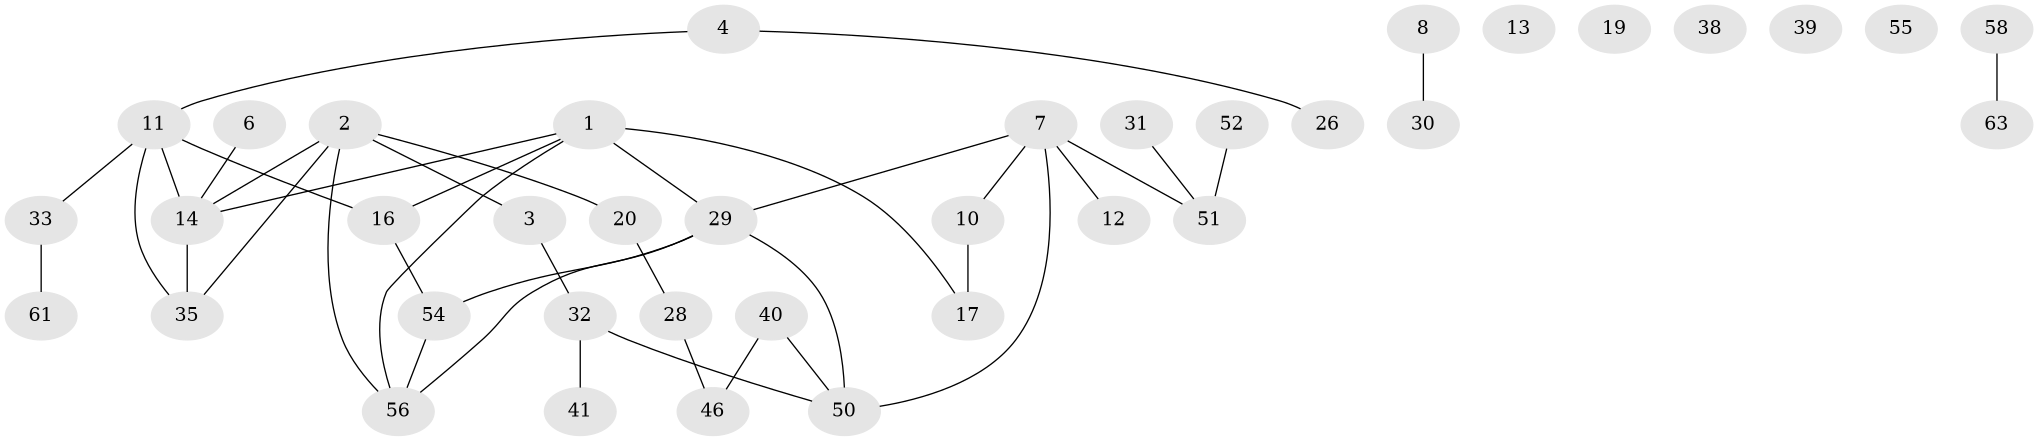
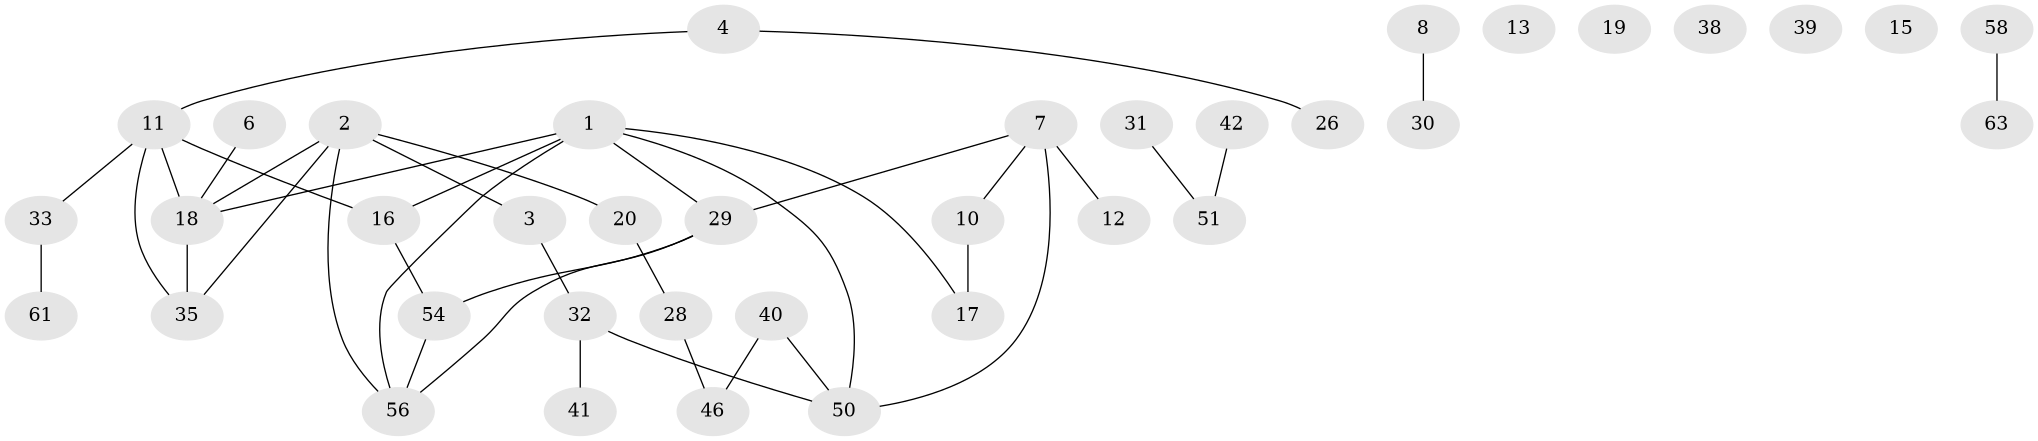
(1901, 29) -> (1901, 29)
(1232, 125) -> (1232, 125)
(1125, 172) -> none
(187, 220) -> (187, 220)
(821, 296) -> (794, 216)
